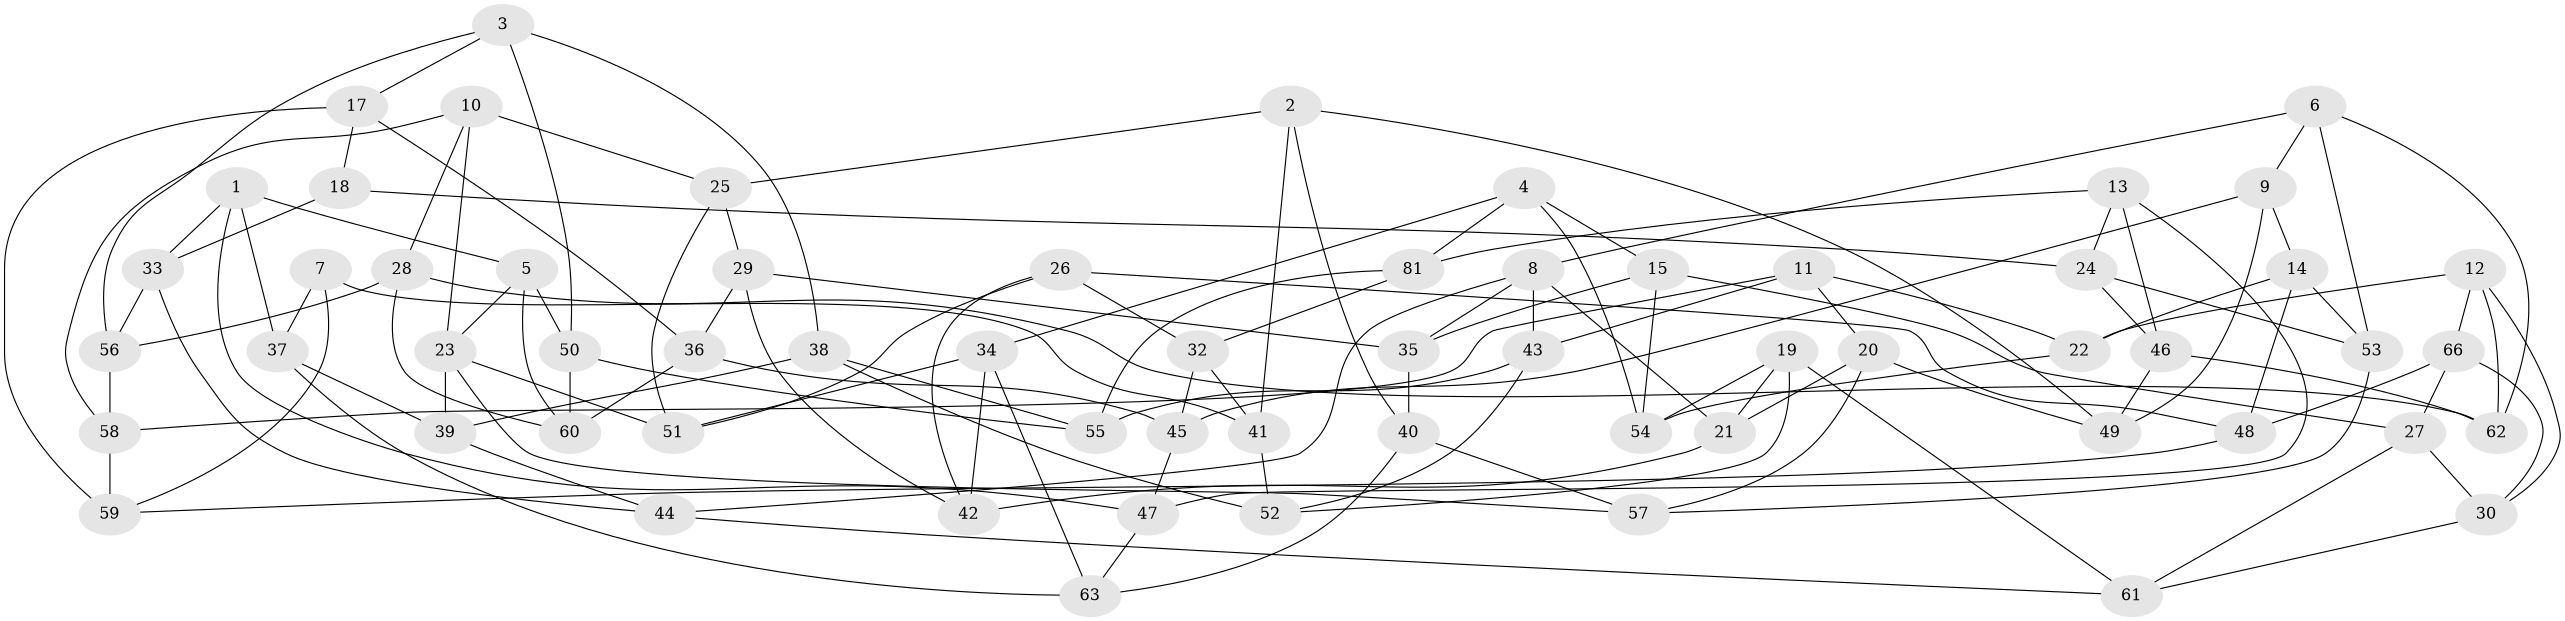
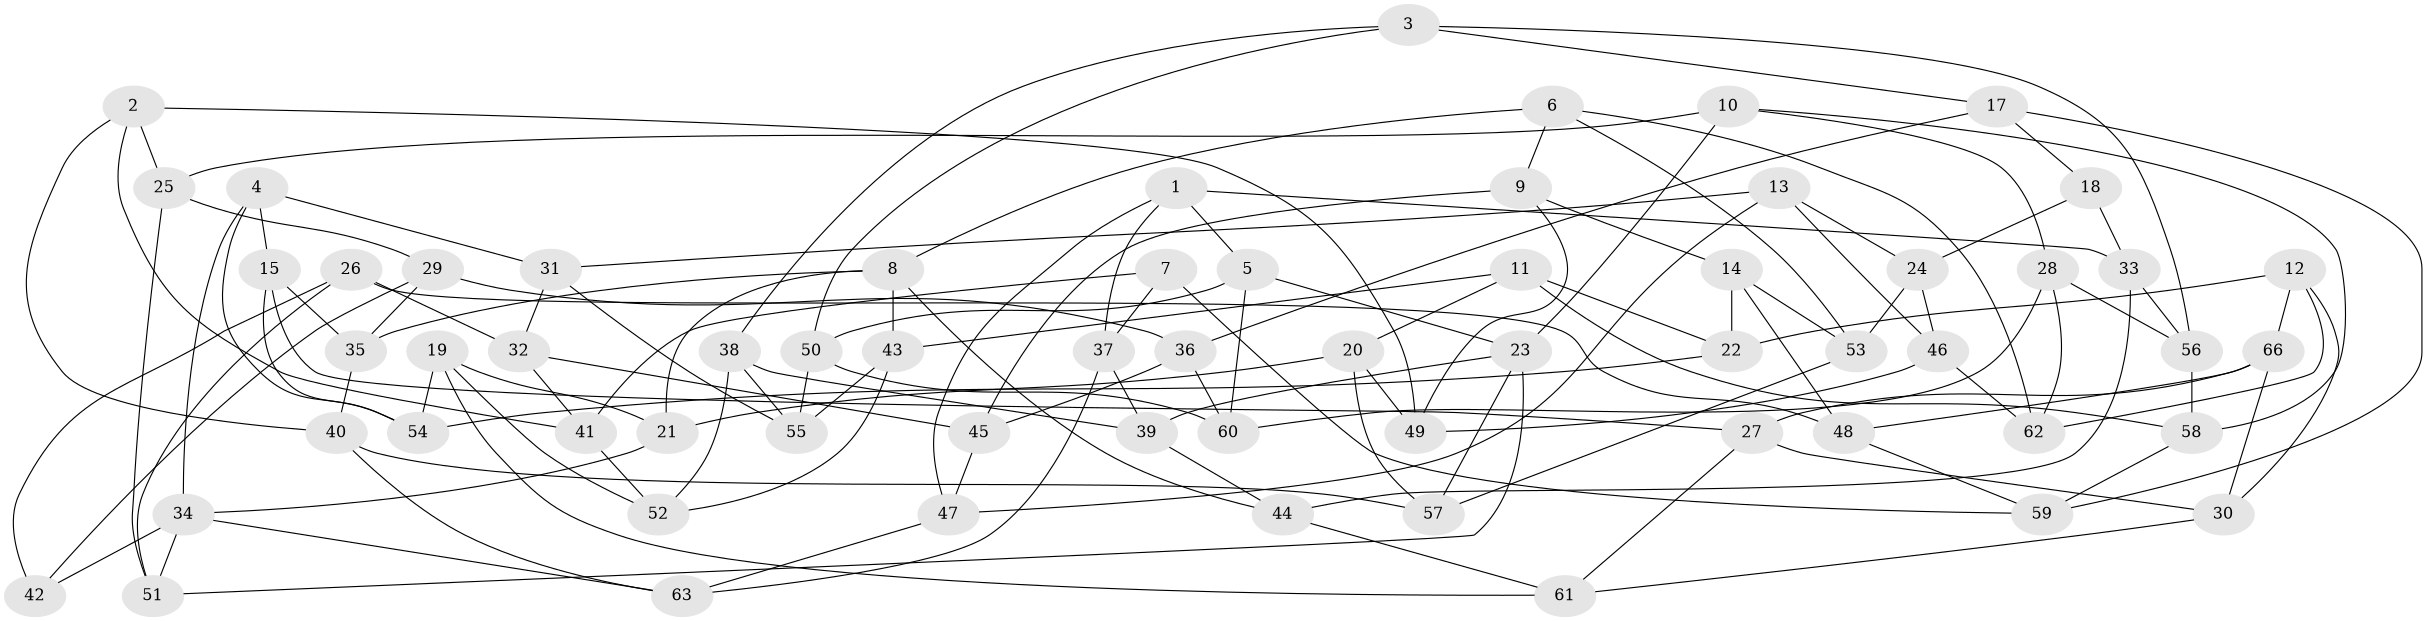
(1413, 270) -> (551, 270)
(1351, 486) -> (432, 493)
